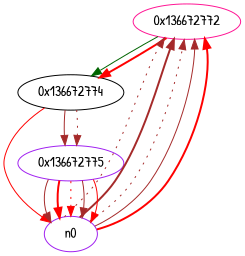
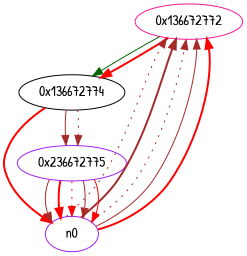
(4, 162) -> (4, 162)
(71, 163) -> (72, 163)
